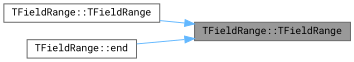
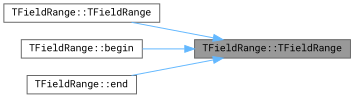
none -> (82, 49)
